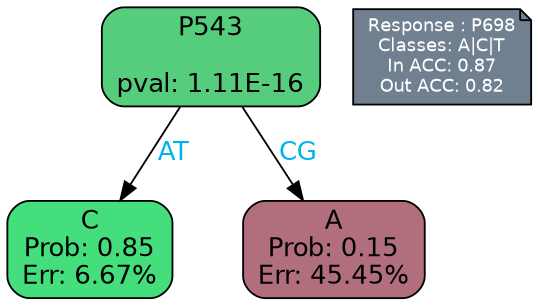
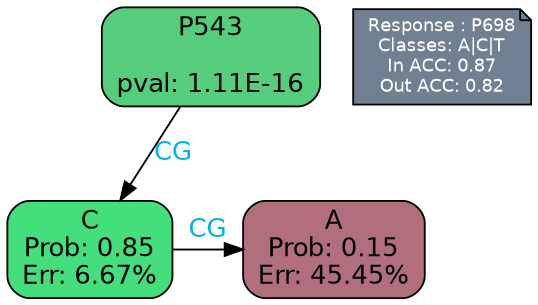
(267, 146) -> (198, 250)
(173, 153) -> (173, 153)
